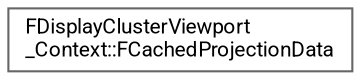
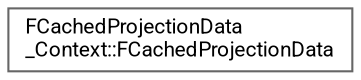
(180, 40) -> (180, 40)
